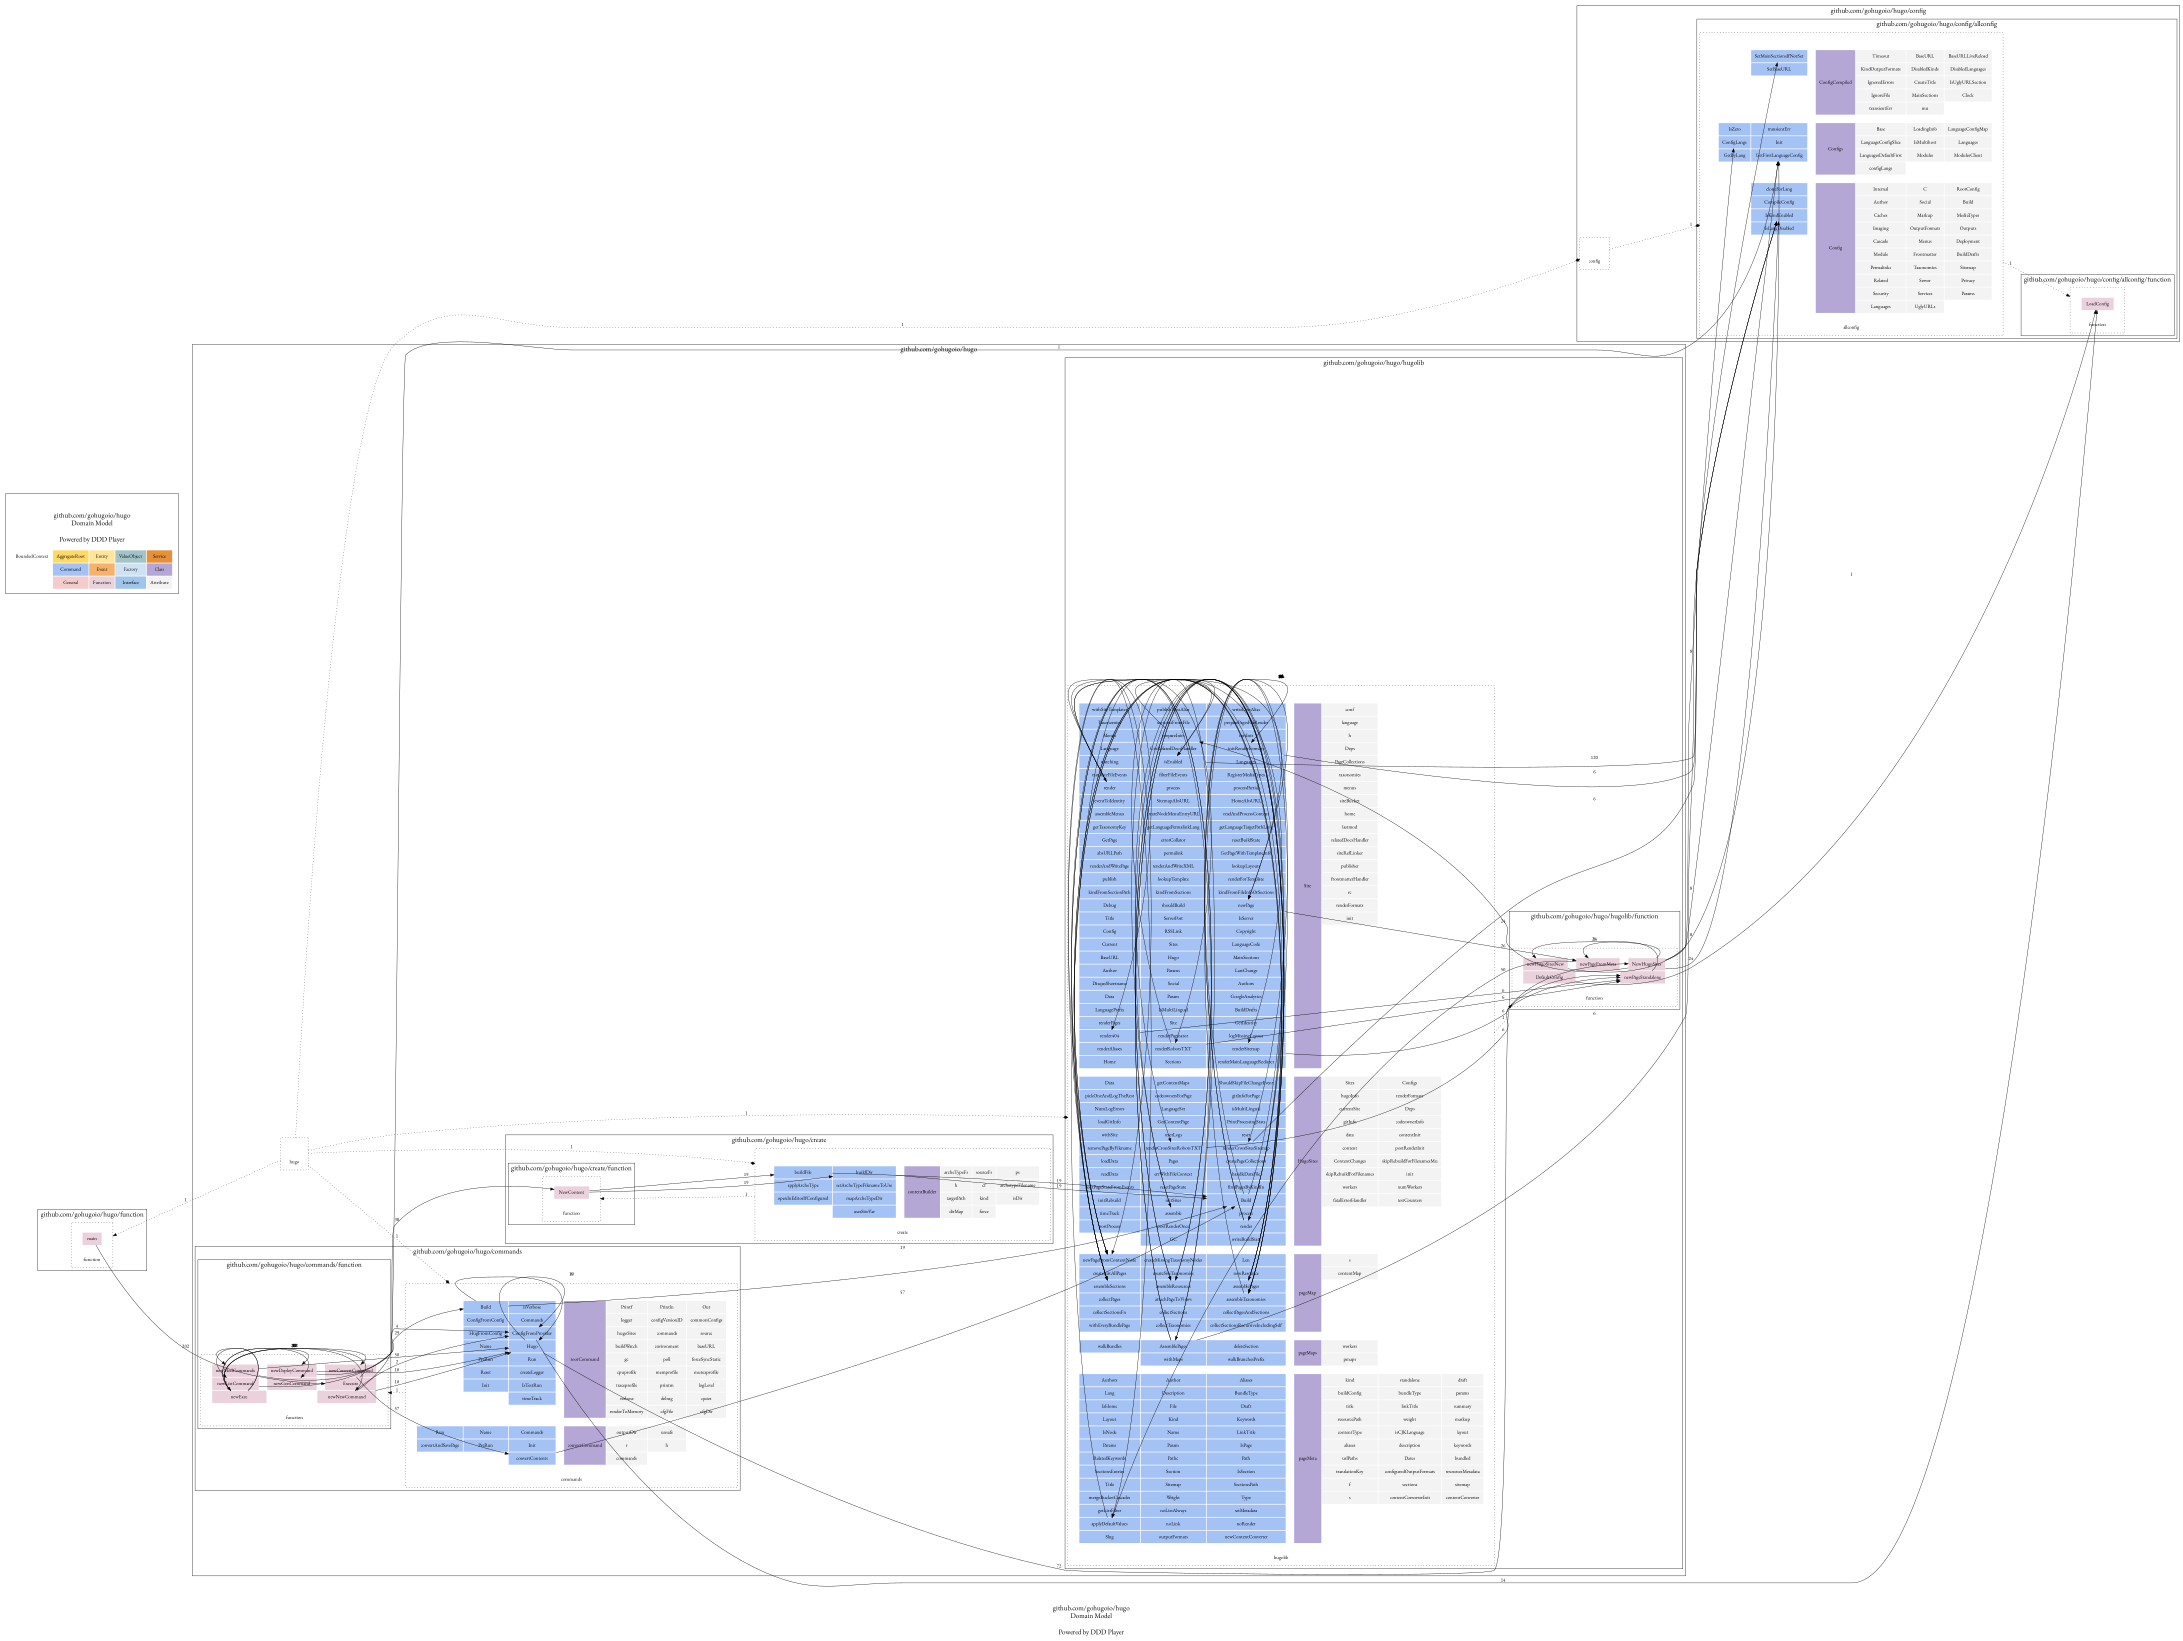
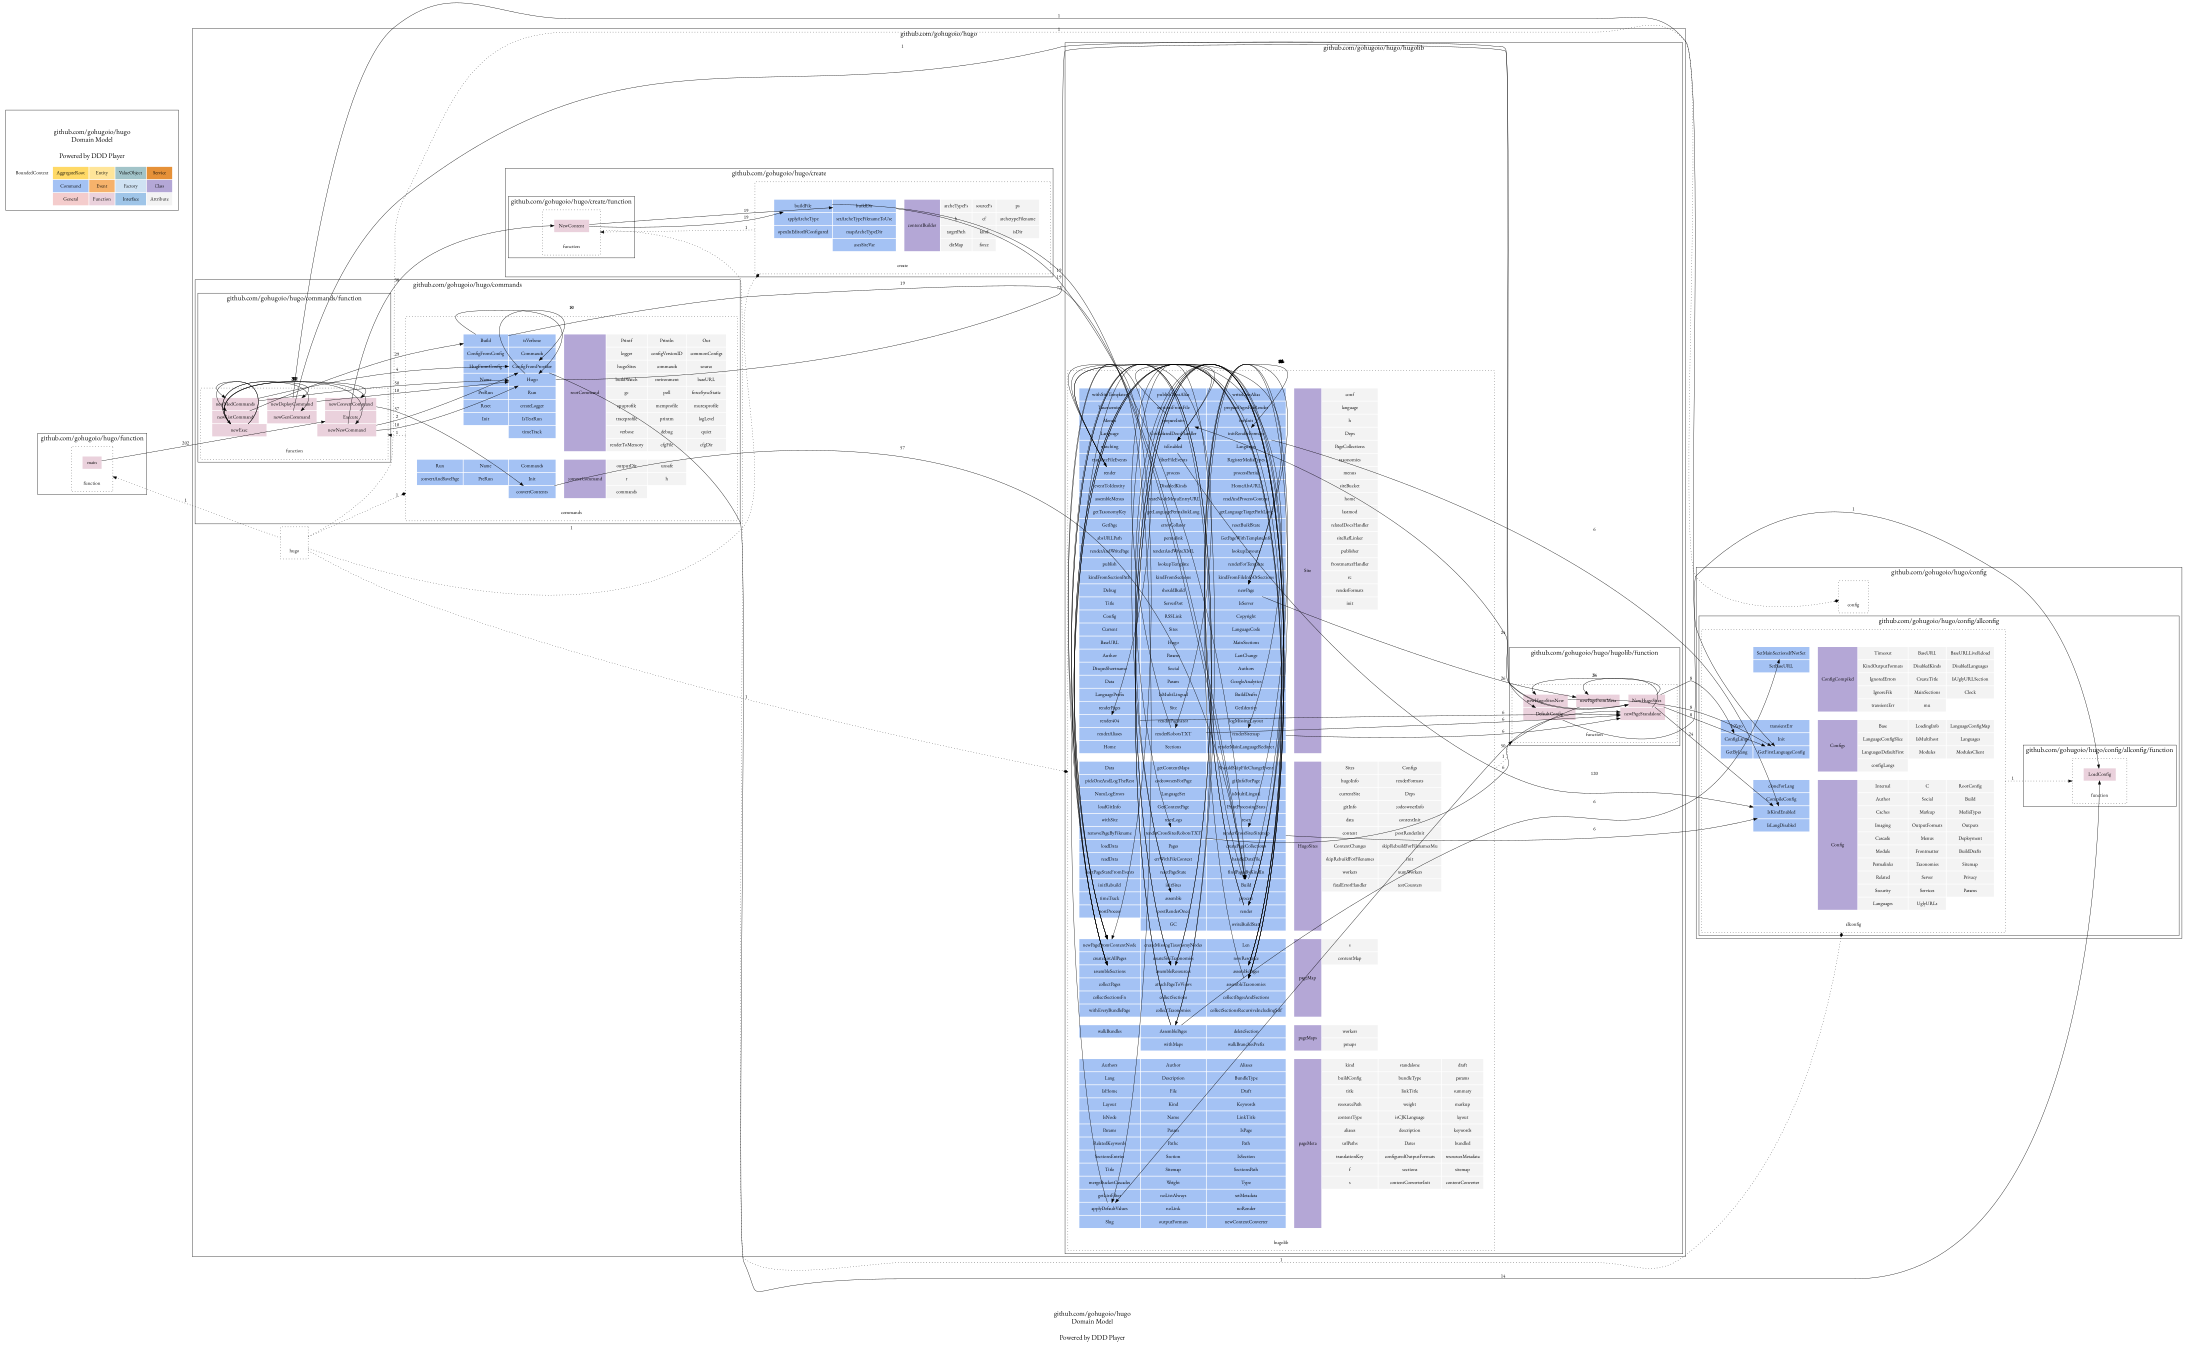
none -> (1049, 50)
(1652, 238) -> (830, 1269)
(1173, 801) -> (1173, 486)
